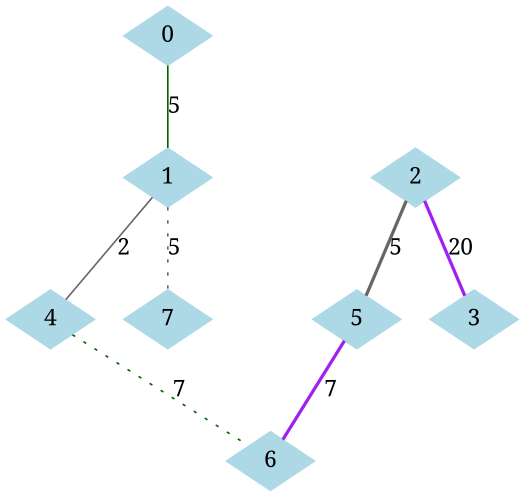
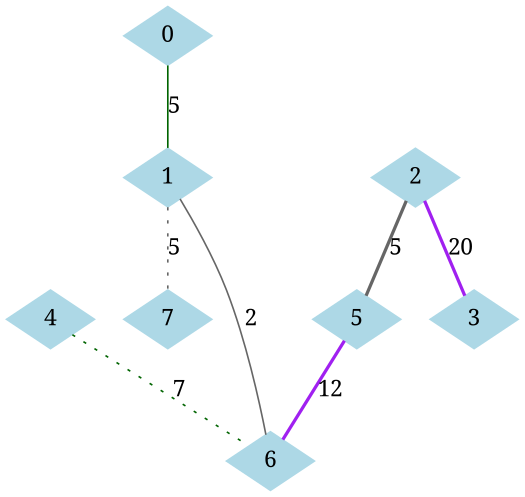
(109, 248) -> (235, 313)
(331, 390) -> (331, 390)
